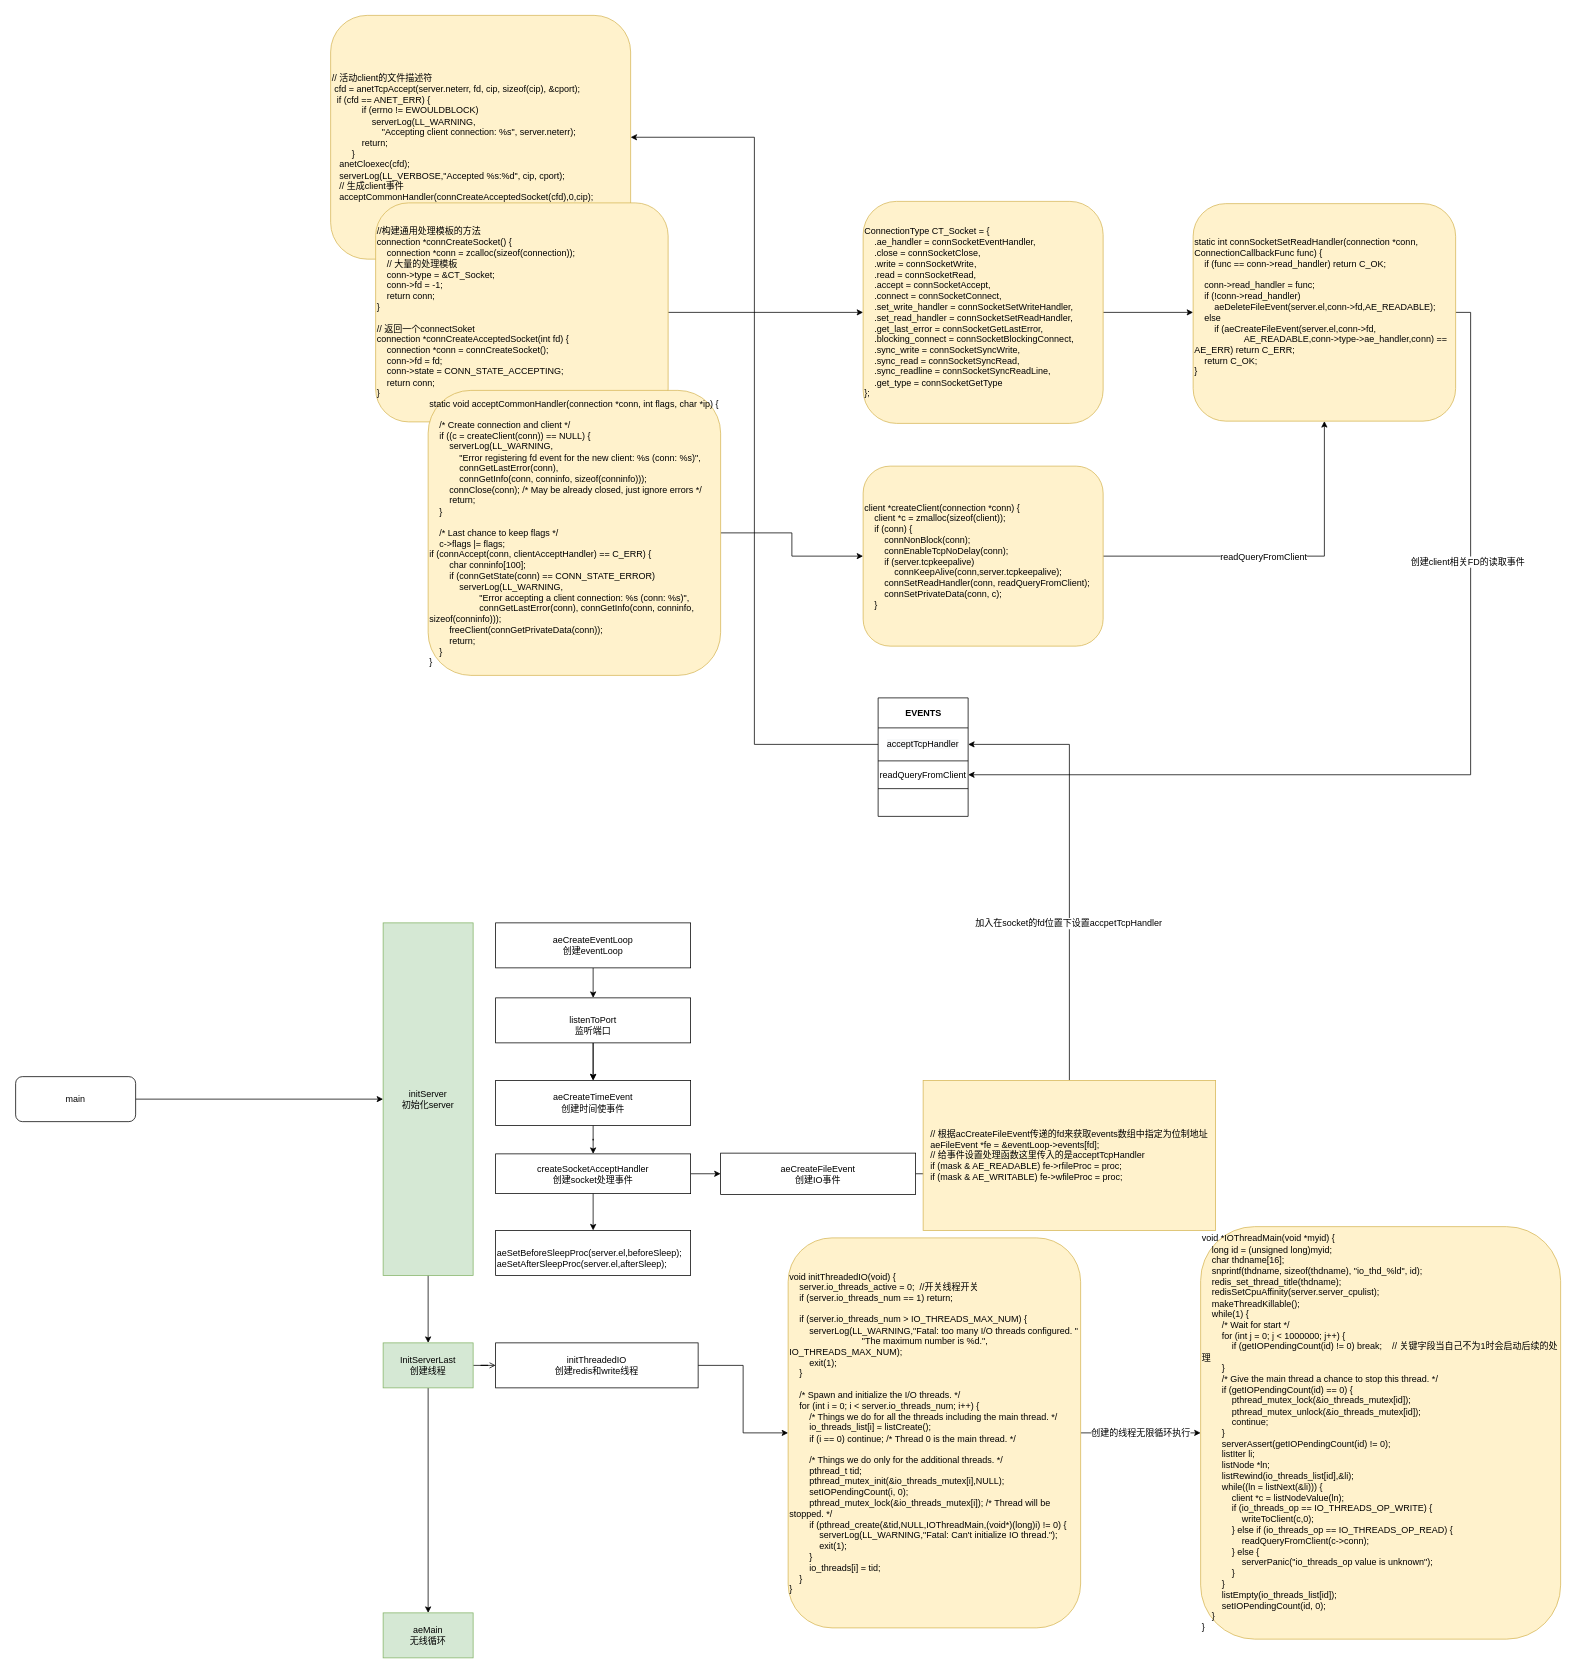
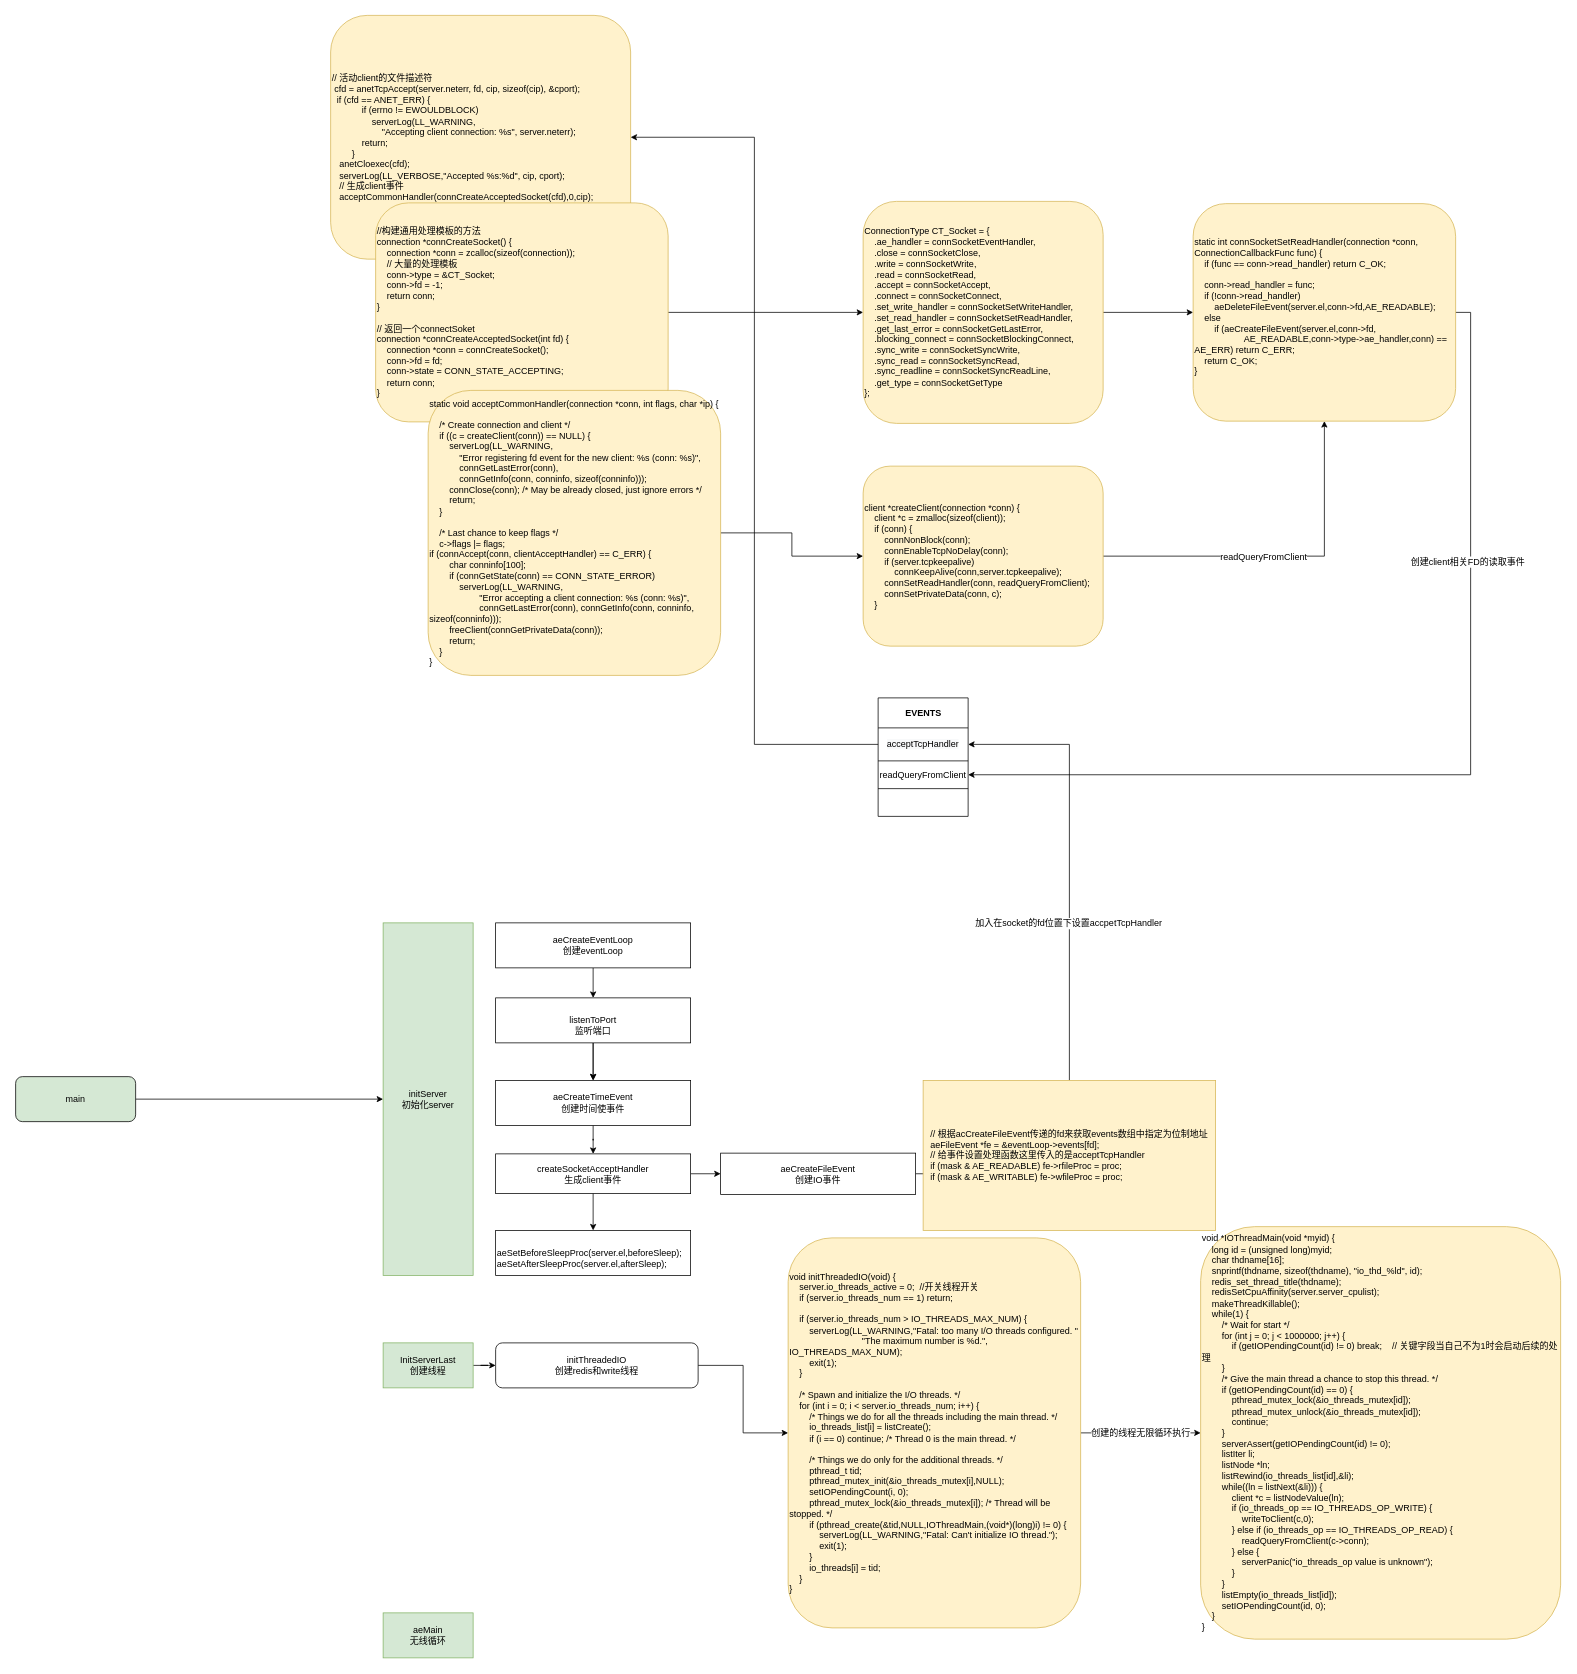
(75, 1099) -> (75, 1099)
(593, 1174) -> (593, 1174)
(428, 1336) -> none
(490, 1365) -> (489, 1365)
(597, 1365) -> (597, 1365)
(428, 1606) -> none
